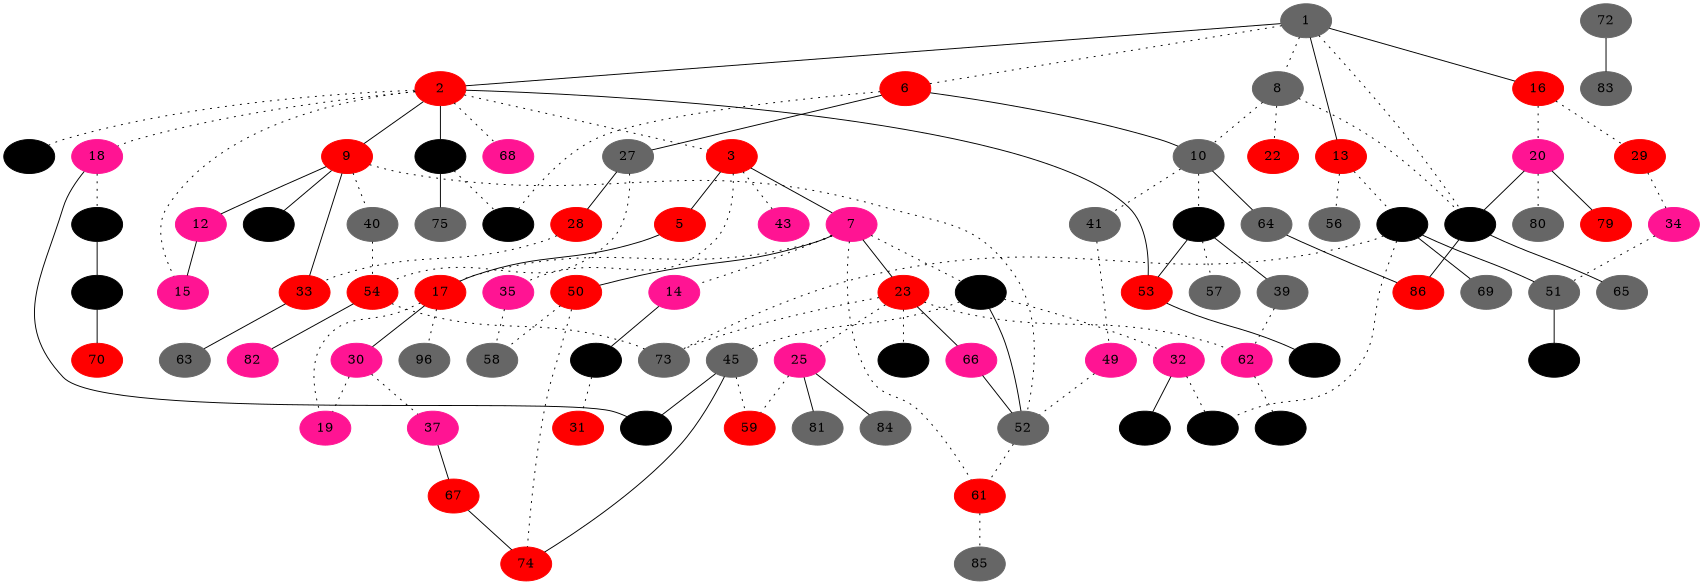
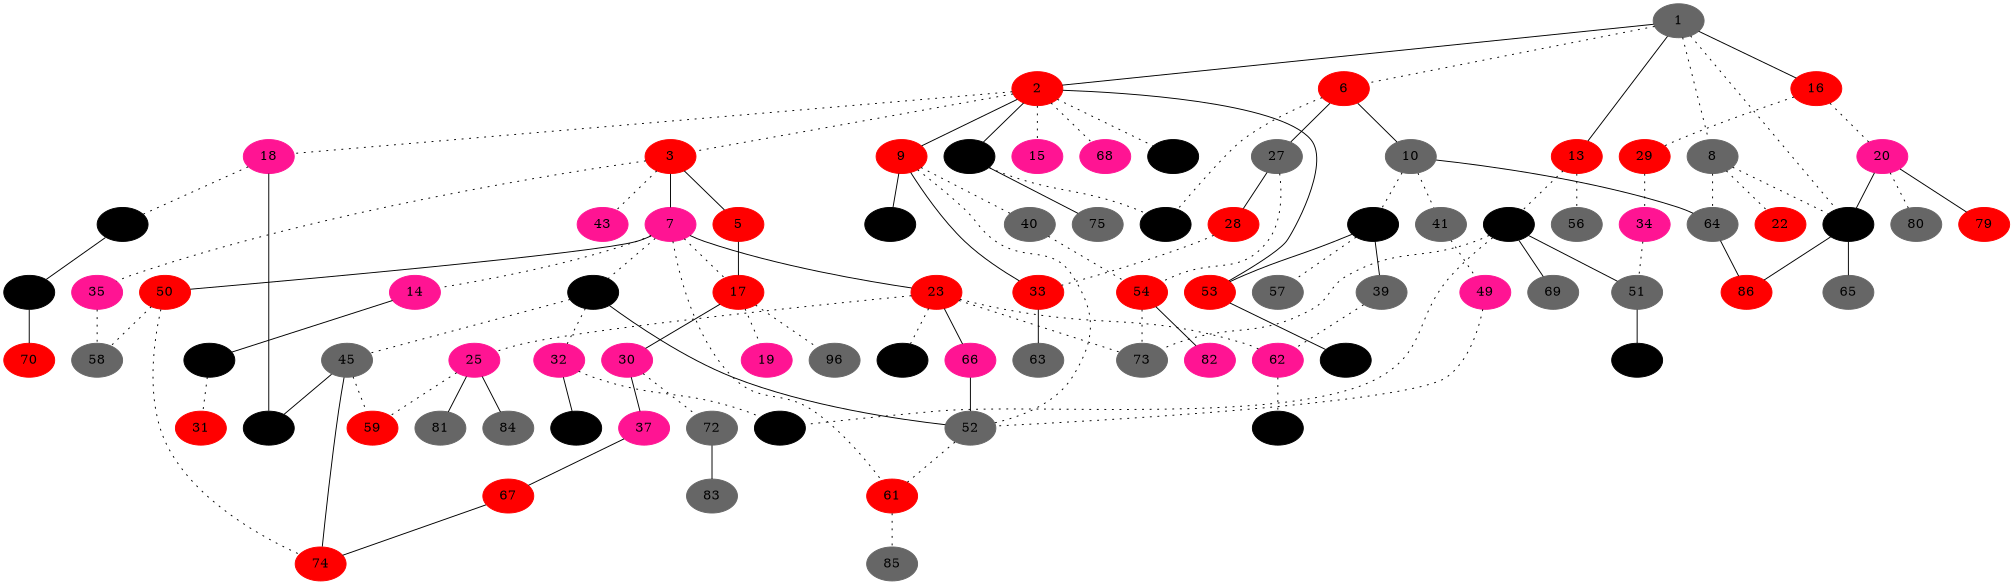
(1238, 123) -> (1713, 191)
(201, 224) -> none
(341, 394) -> (660, 387)
(395, 394) -> (636, 395)
